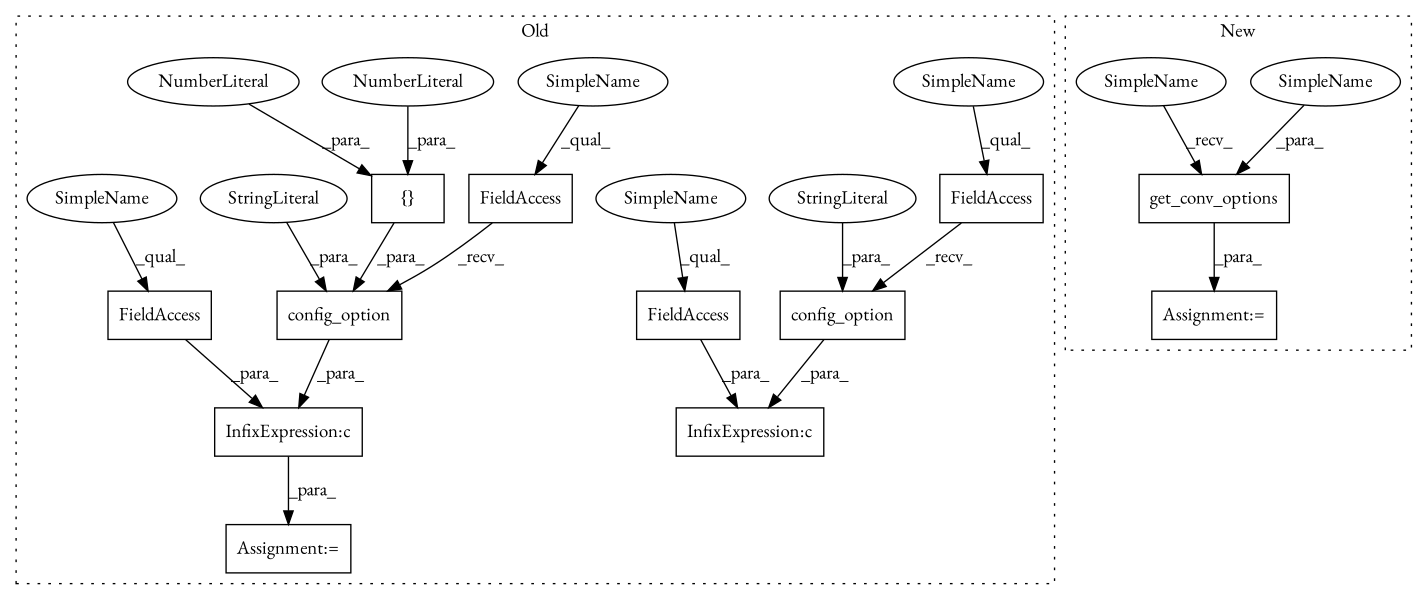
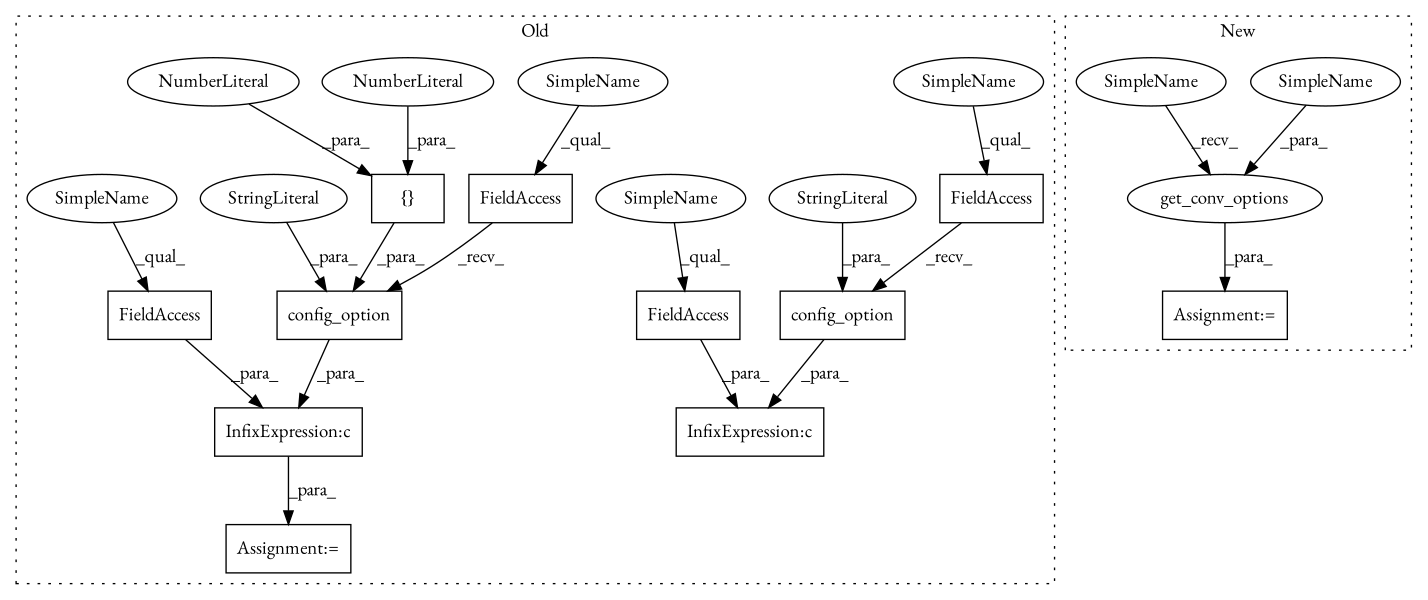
(1214, 199) -> (1225, 199)
